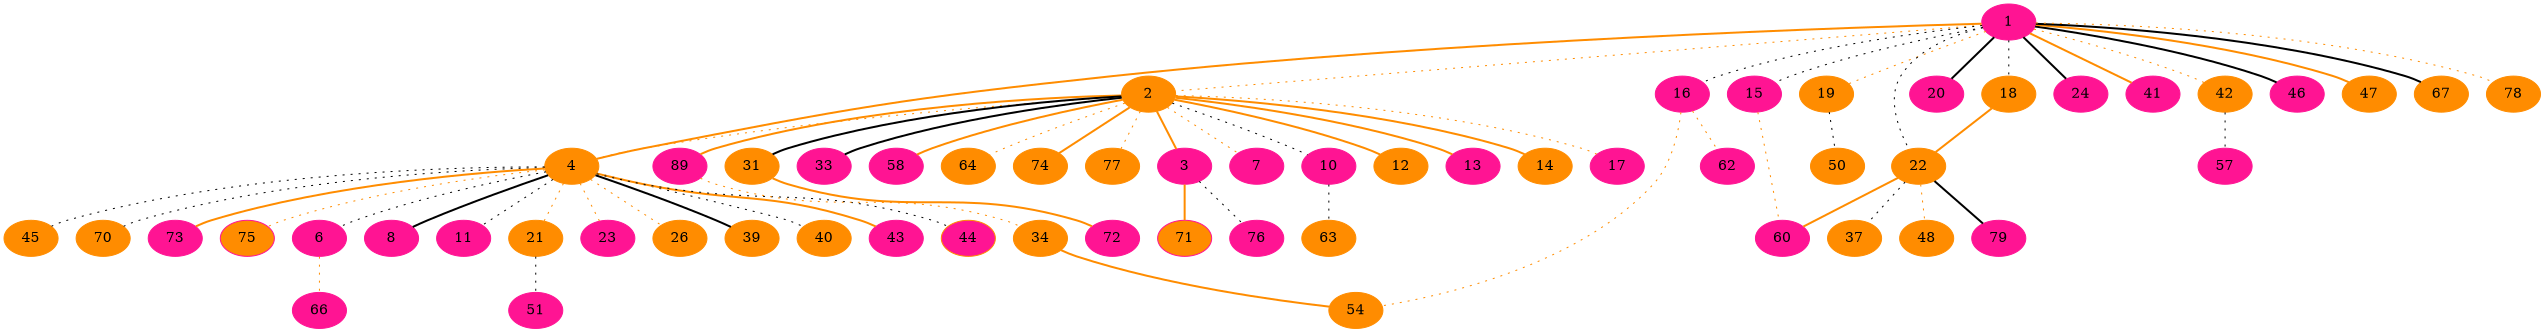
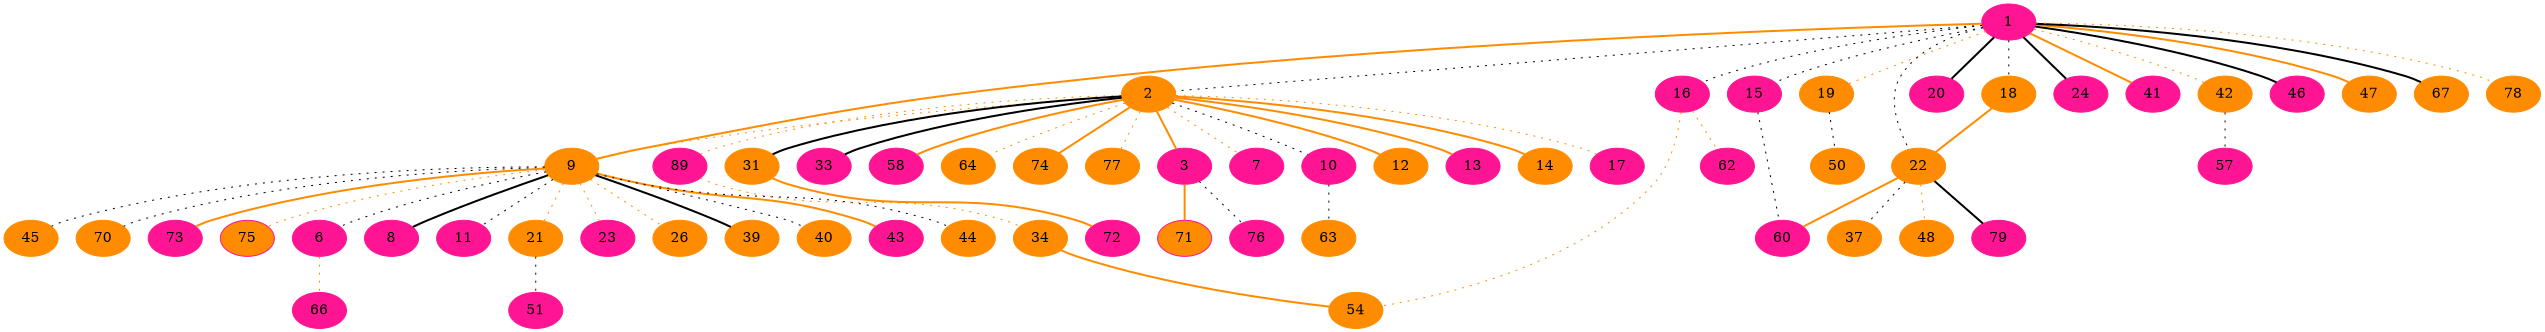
(1579, 58) -> (1579, 58)
(909, 111) -> (909, 111)
(572, 166) -> (572, 166)
(1768, 166) -> (1768, 166)
(968, 238) -> (968, 238)
